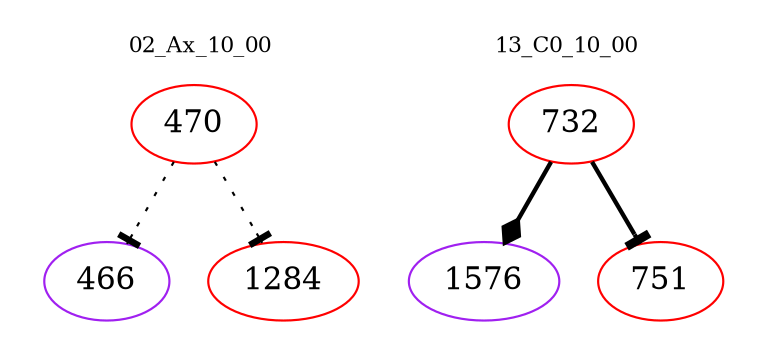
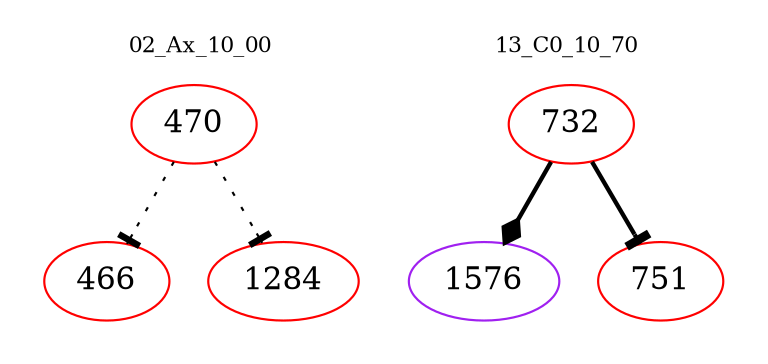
(567, 47) -> (567, 47)
(107, 281) -> (107, 281)
